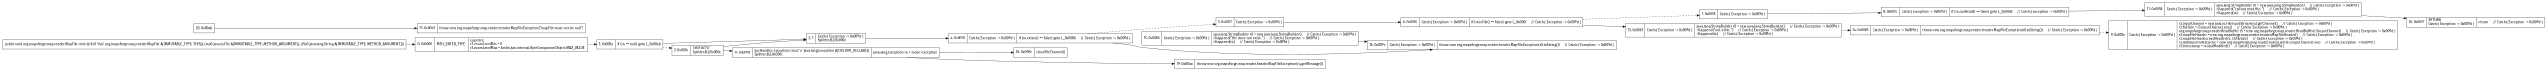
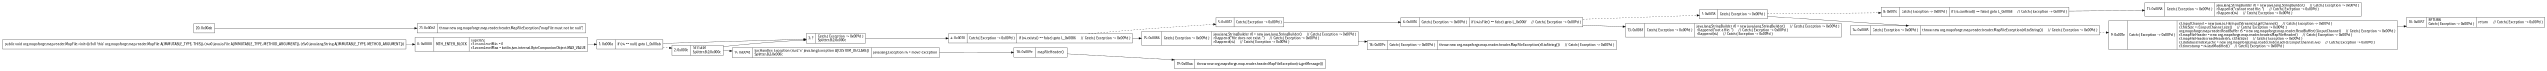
(1823, 13) -> (1823, 13)
(2383, 17) -> (2401, 27)
(1845, 30) -> (1837, 21)
(451, 44) -> (451, 44)
(701, 48) -> (699, 48)
(1051, 52) -> (1051, 52)
(1271, 54) -> (1136, 38)
(1039, 62) -> (1120, 57)
